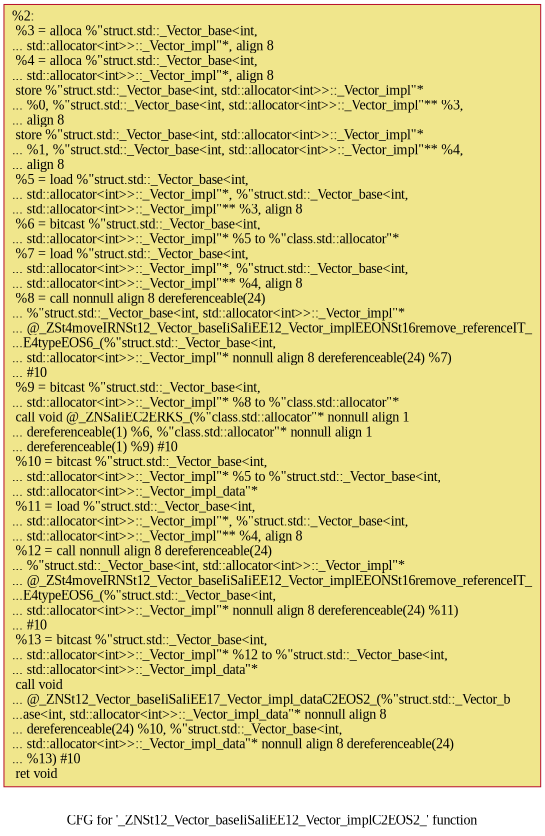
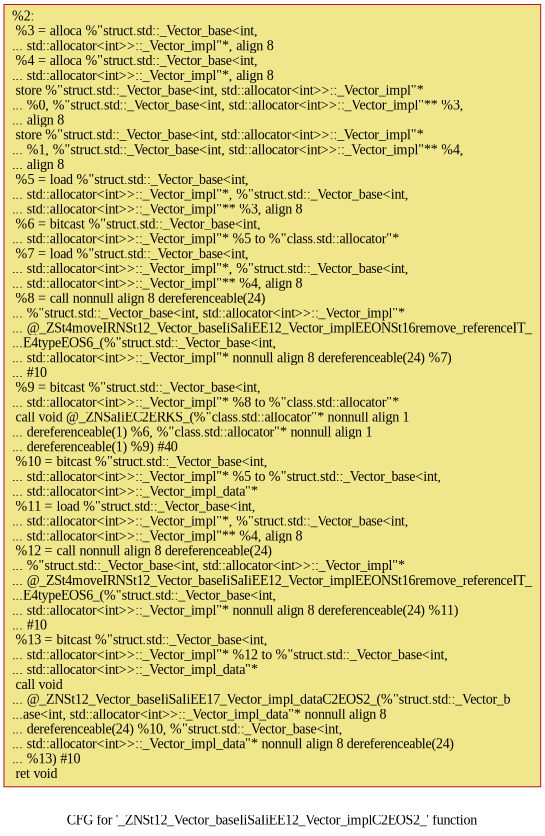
(95, 447) -> (95, 447)
